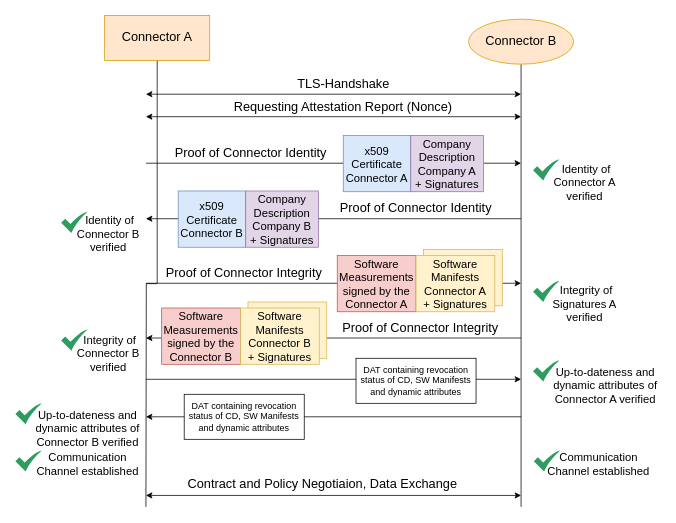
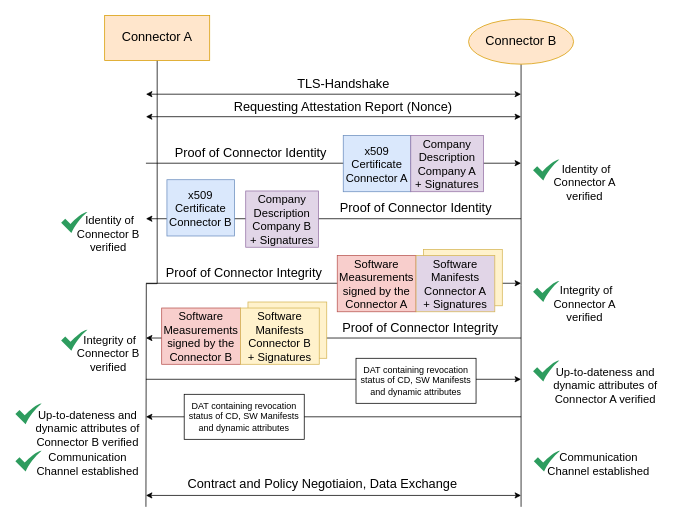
(212, 219) -> (201, 208)
(455, 284) -> (455, 284)
(585, 303) -> (585, 303)
